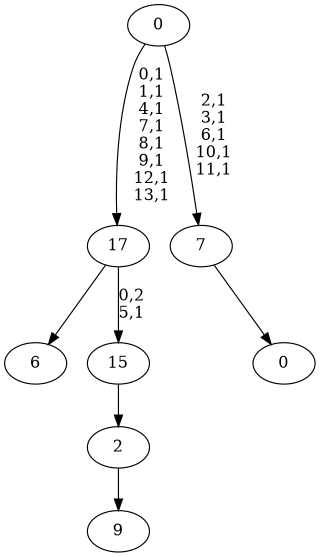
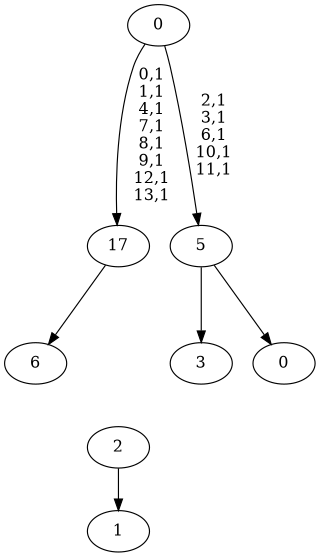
(201, 246) -> (201, 246)
(118, 363) -> none
none -> (201, 363)
(118, 531) -> (118, 531)
